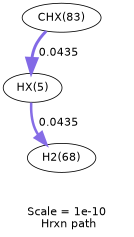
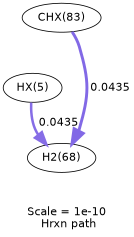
(37, 43) -> (87, 81)
